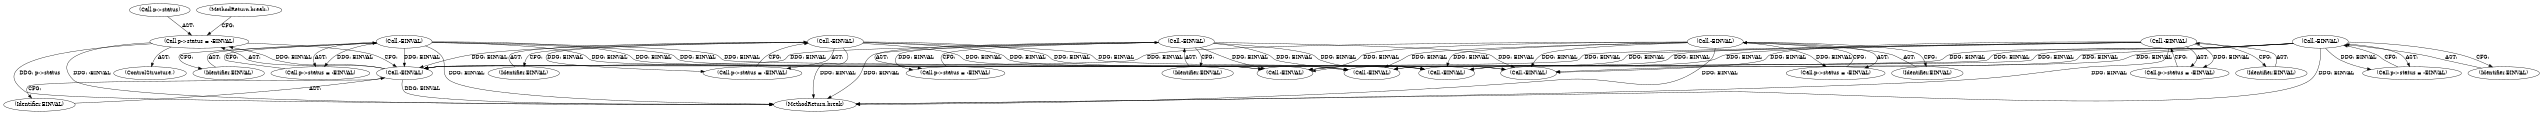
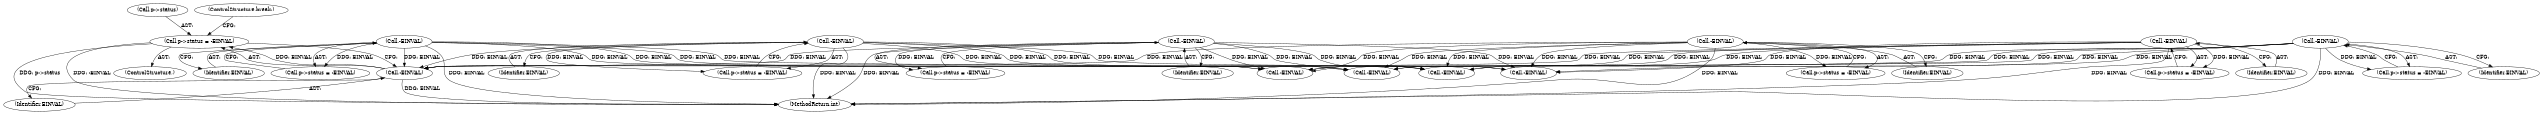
(239, 10) -> (241, 10)
(815, 105) -> (815, 105)
